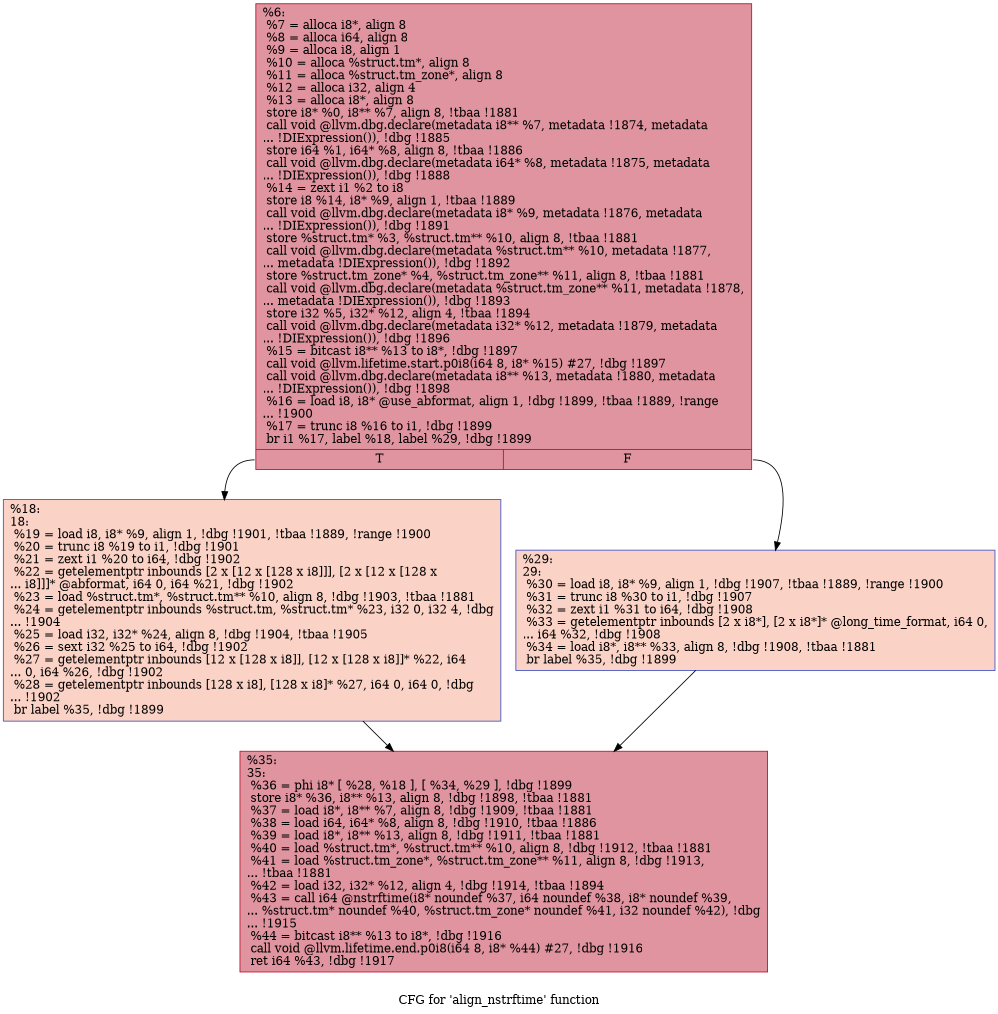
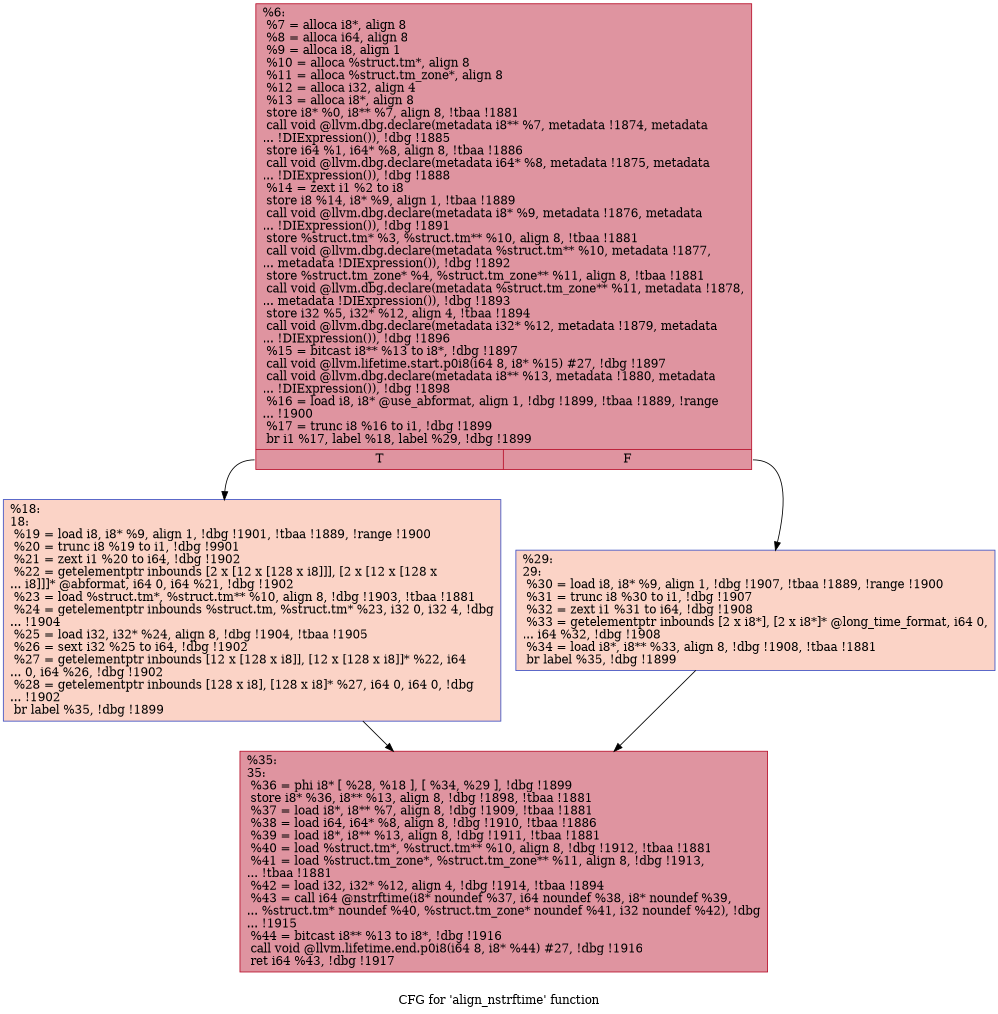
(125, 547) -> (125, 547)
